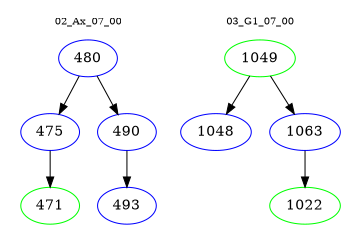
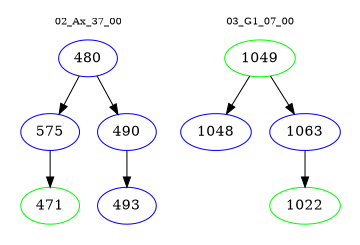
(89, 22) -> (89, 22)
(50, 132) -> (50, 132)
